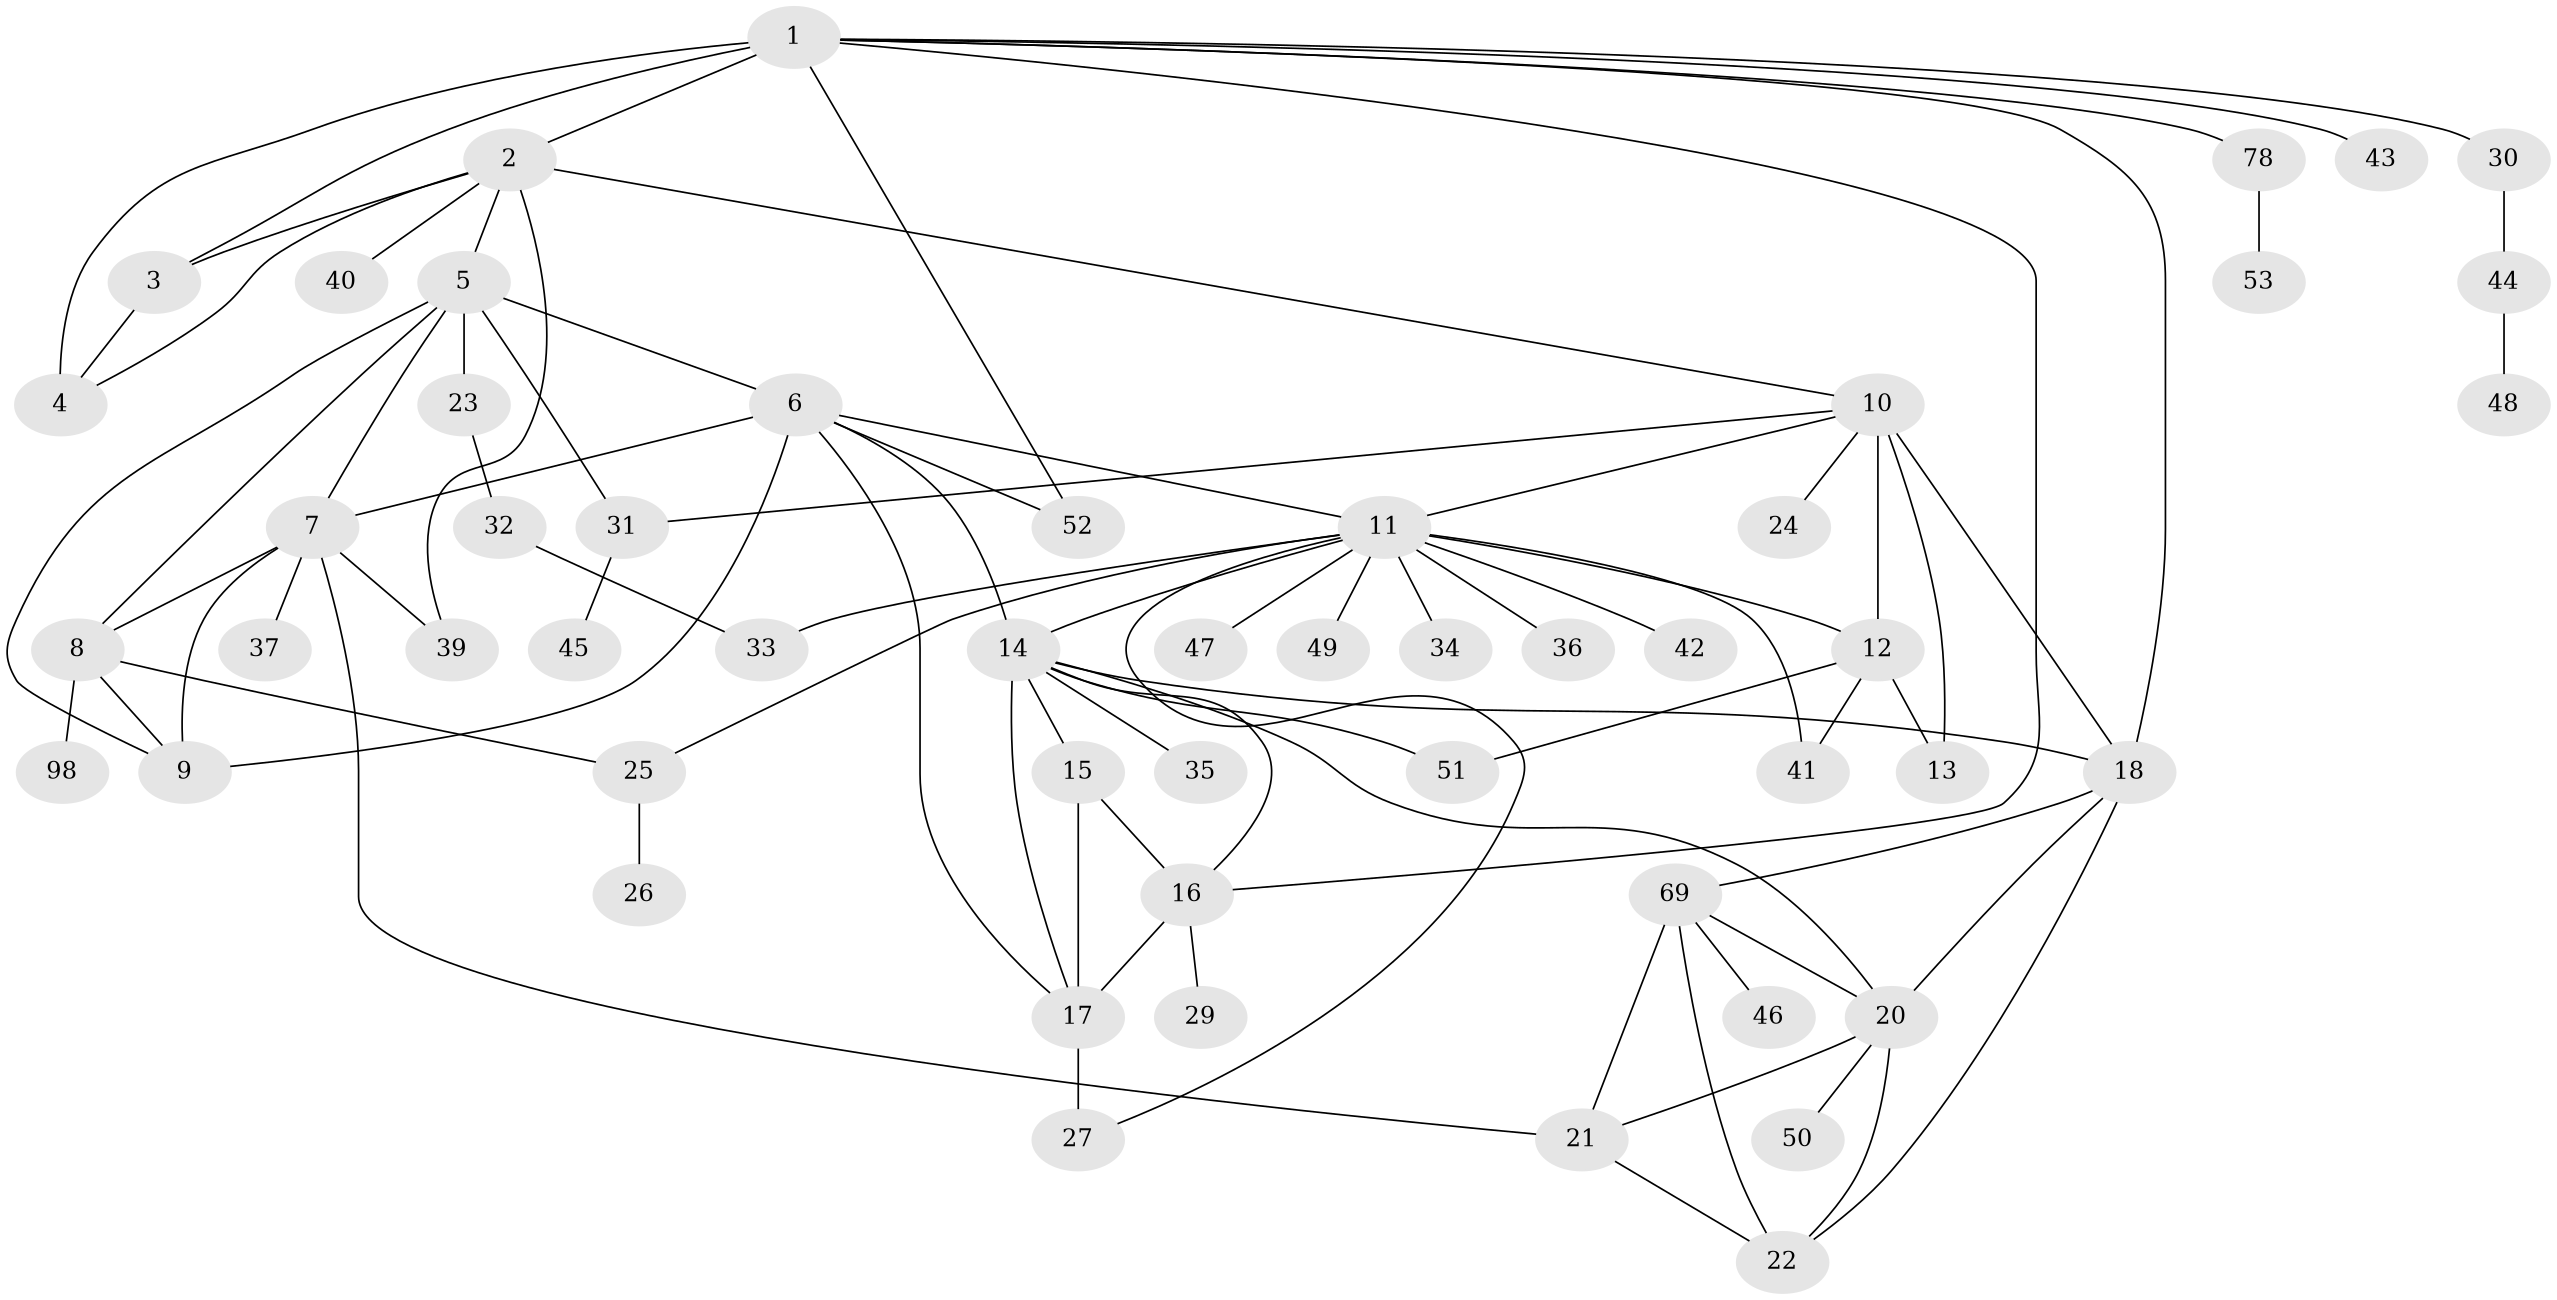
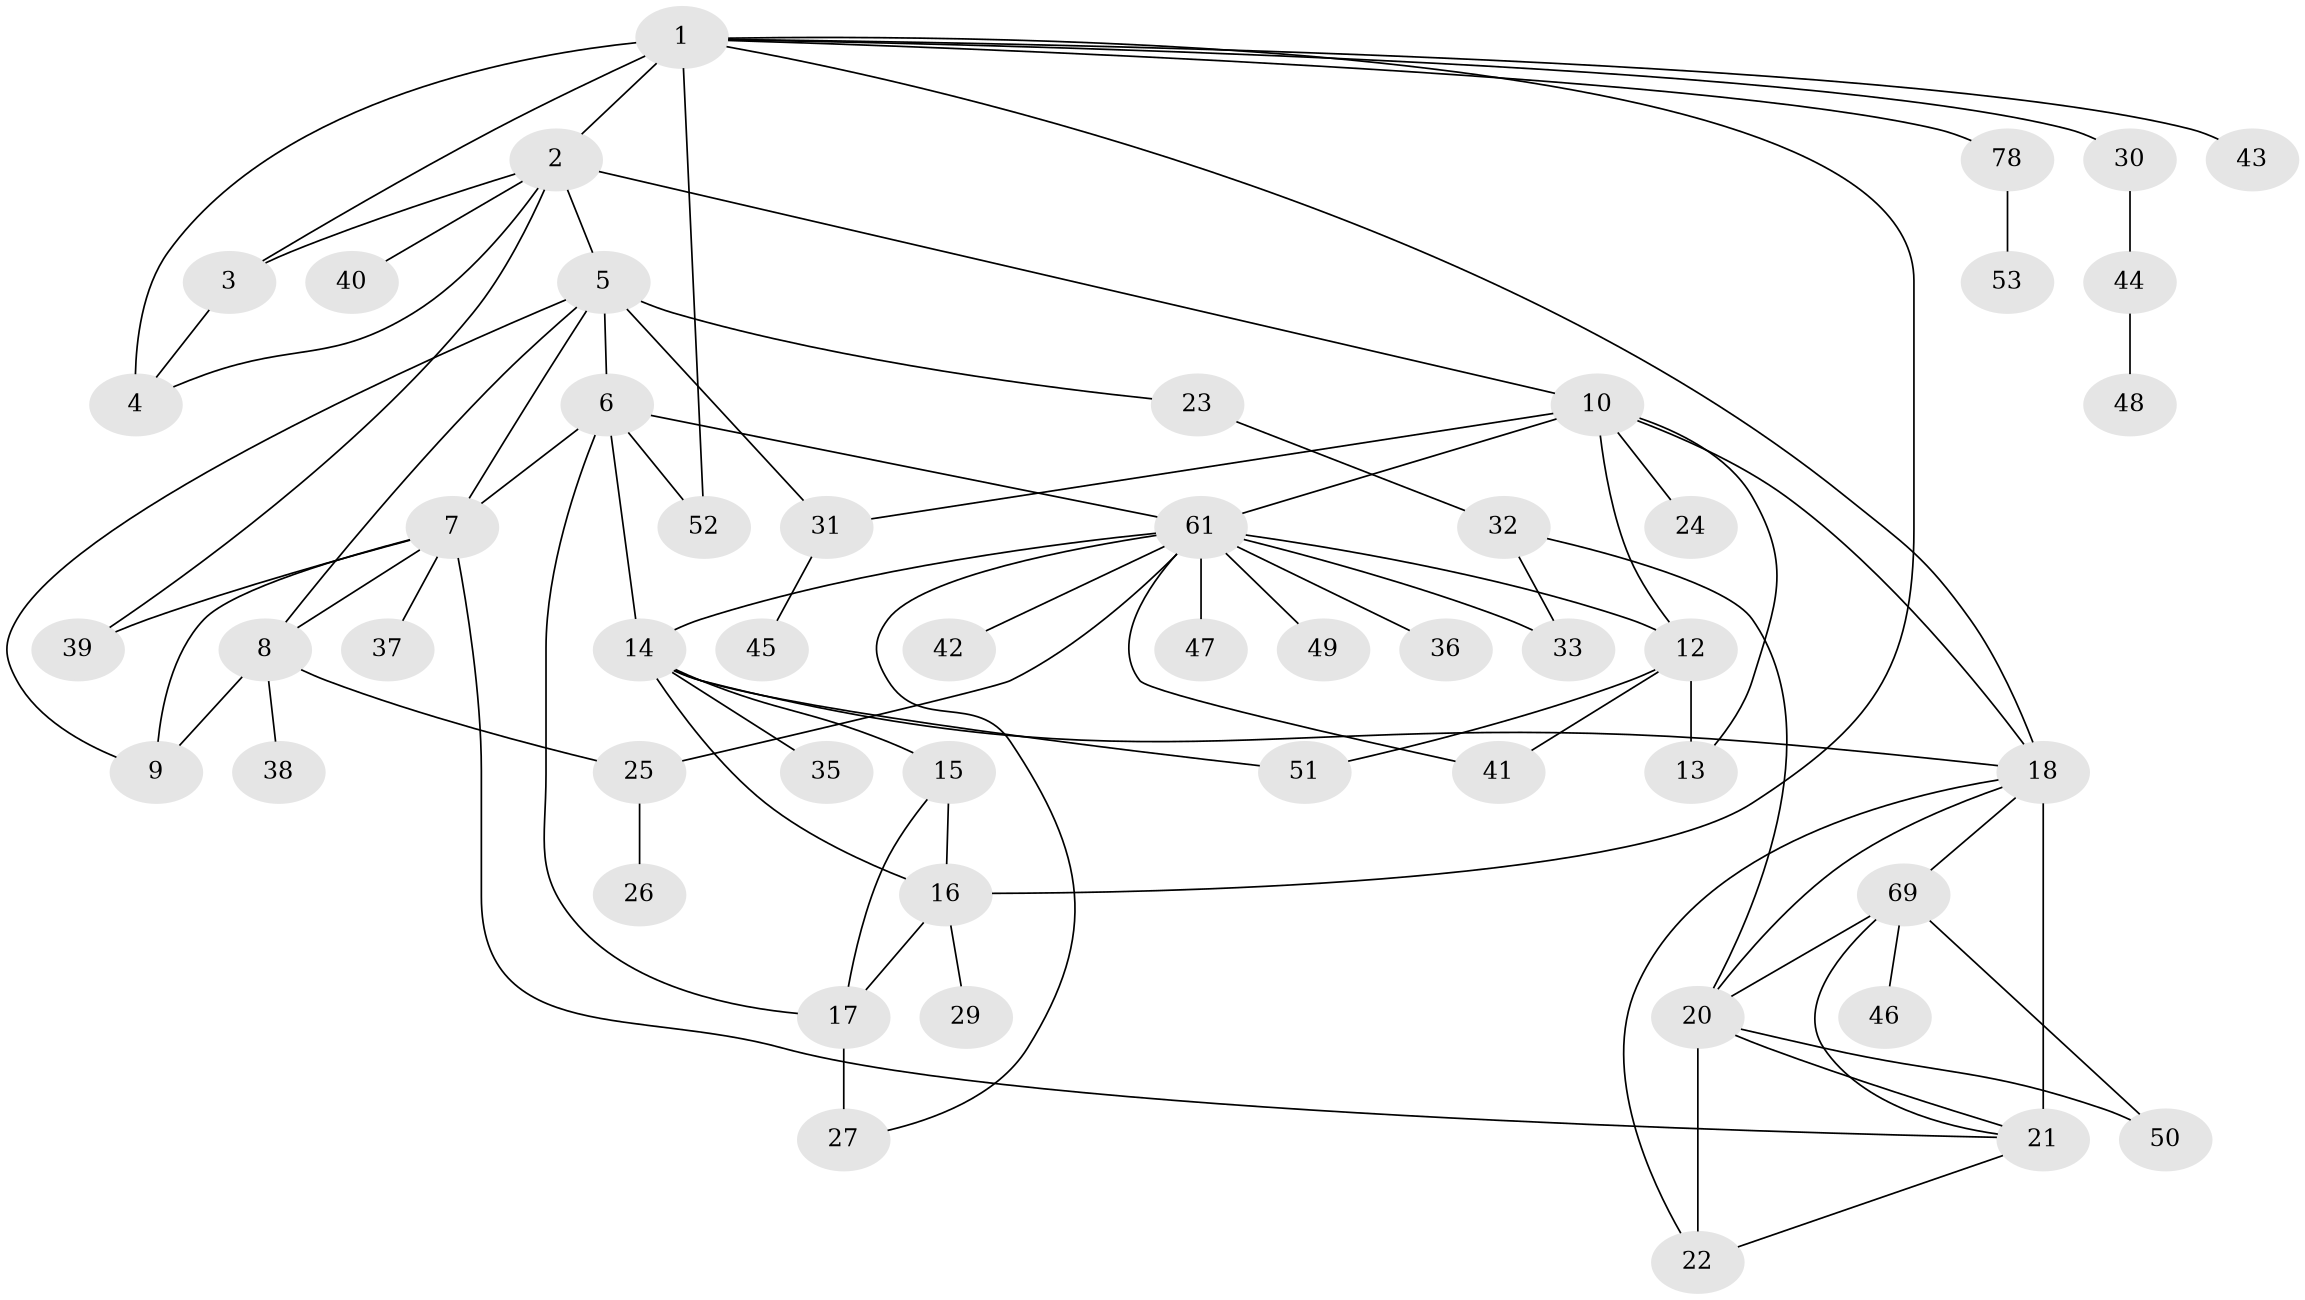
(1385, 527) -> (1201, 527)
(1446, 650) -> none
(579, 705) -> none
(63, 772) -> (279, 772)
(1475, 824) -> (1782, 696)
(1023, 837) -> none
none -> (2043, 956)
(1708, 1076) -> (2030, 1013)
